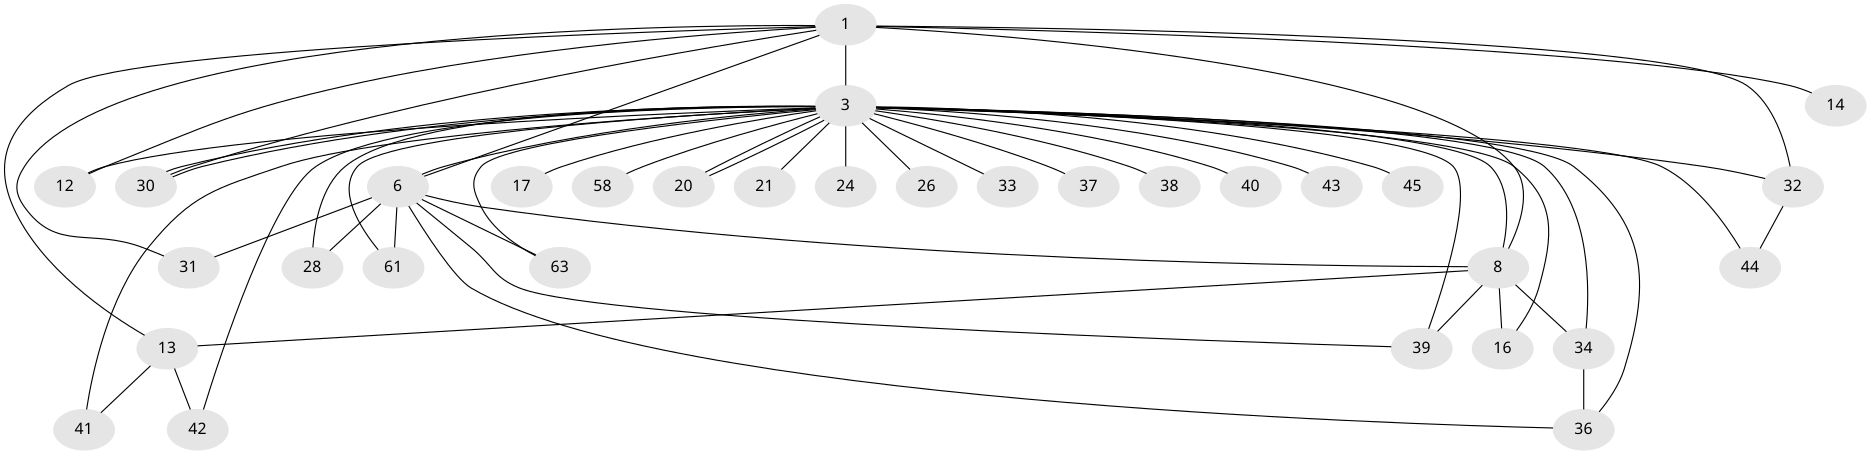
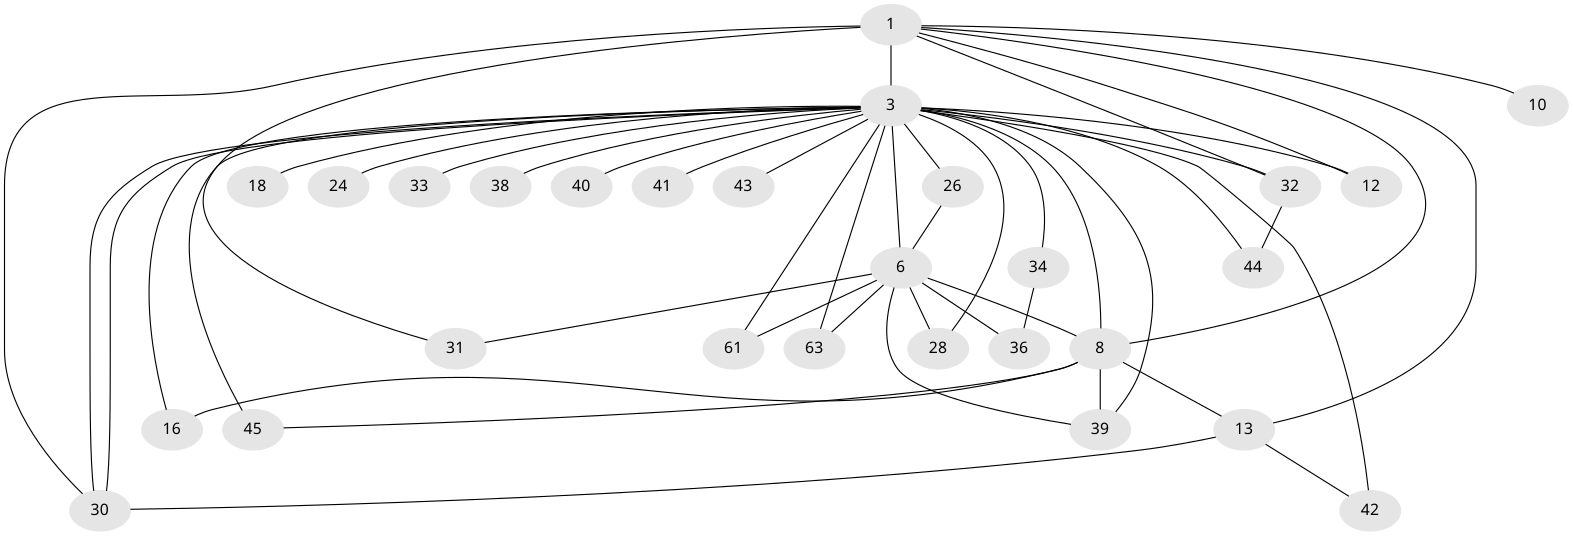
(632, 102) -> (927, 227)
(1836, 106) -> (1538, 106)
(1558, 161) -> none
(522, 187) -> none
(603, 187) -> (258, 187)
(684, 187) -> none
(765, 187) -> none
(1089, 187) -> none
(1541, 308) -> (682, 411)
(126, 389) -> (674, 490)
